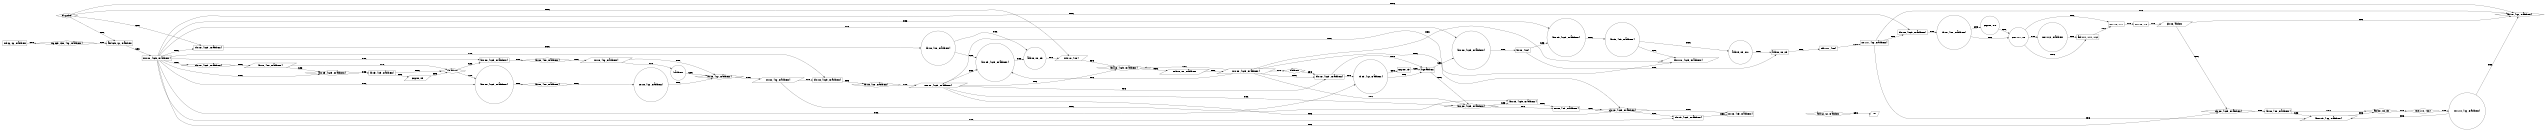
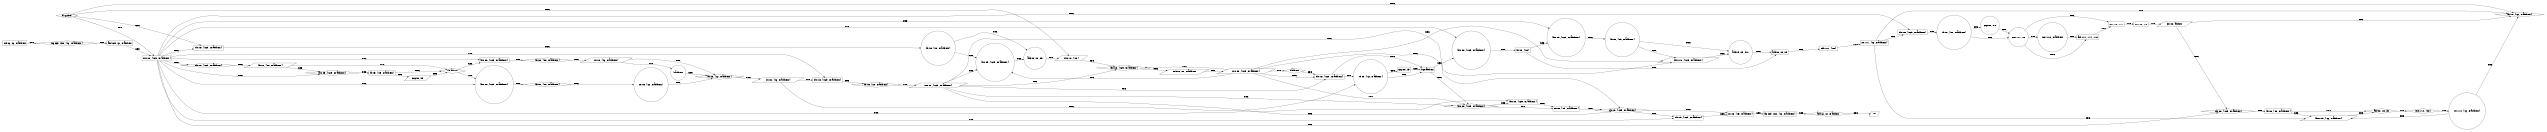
(92, 29) -> (115, 31)
none -> (1716, 56)
none -> (1780, 114)
